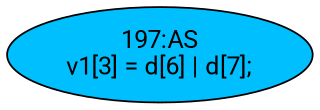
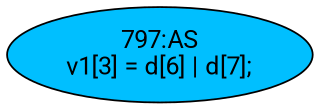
(160, 55) -> (160, 55)
